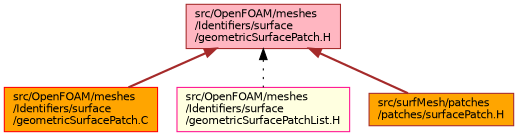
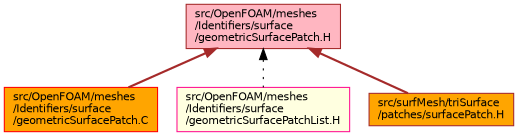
(441, 110) -> (441, 110)
